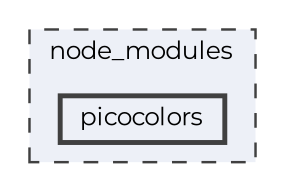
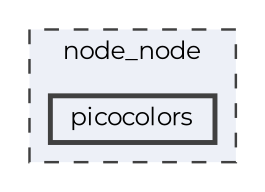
(143, 53) -> (133, 53)
